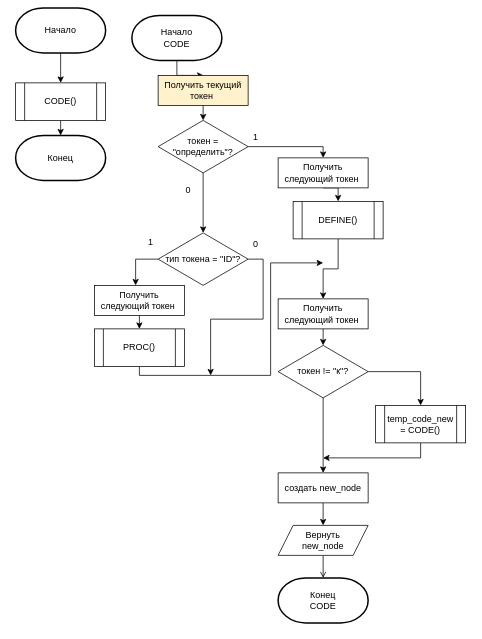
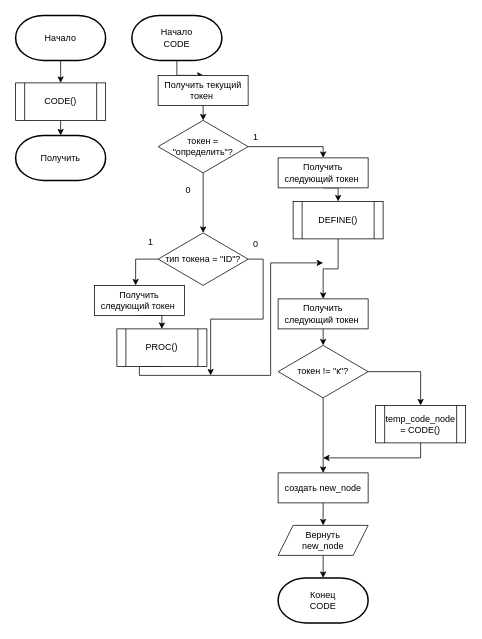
(60, 30) -> (60, 38)
(203, 90) -> (203, 90)
(60, 158) -> (60, 158)
(139, 348) -> (162, 348)
(420, 424) -> (420, 424)
(323, 573) -> (323, 571)
